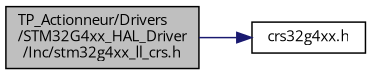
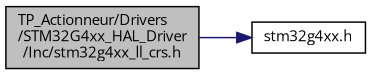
(309, 38) -> (309, 38)
